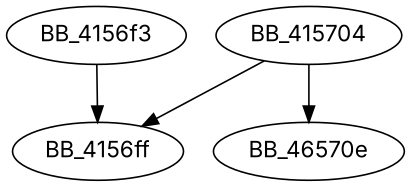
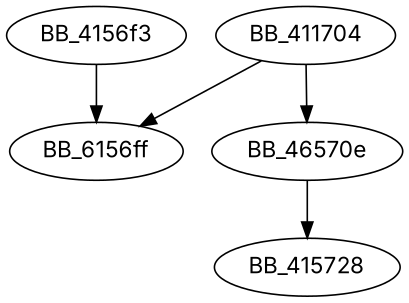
(309, 35) -> (306, 35)
(98, 151) -> (96, 151)
none -> (307, 267)
